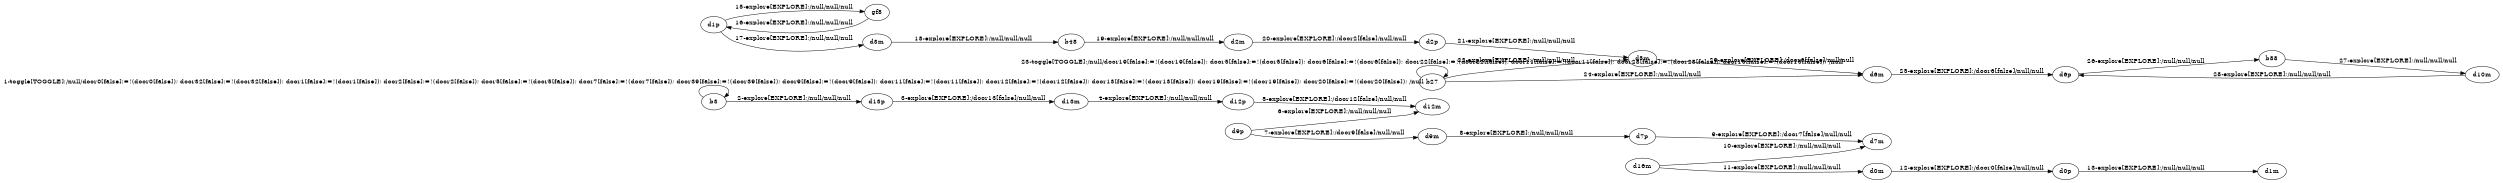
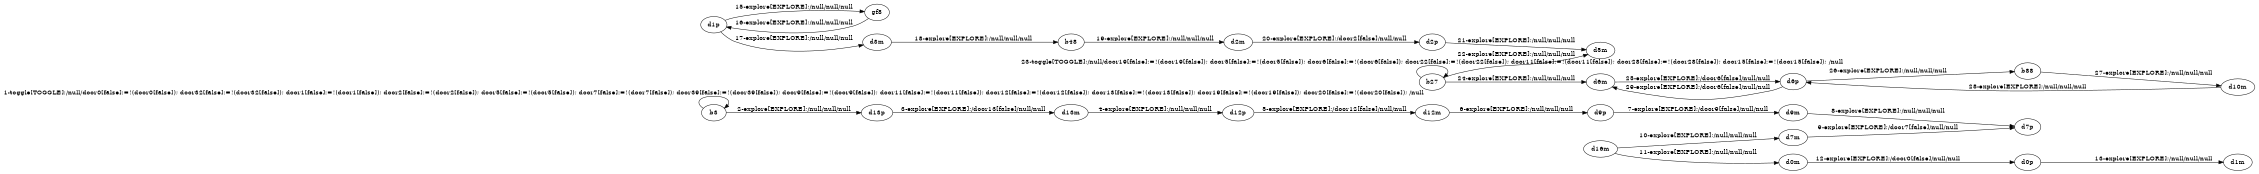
(1757, 67) -> (1700, 99)
(1333, 122) -> (1516, 113)
(1757, 139) -> (1909, 133)
